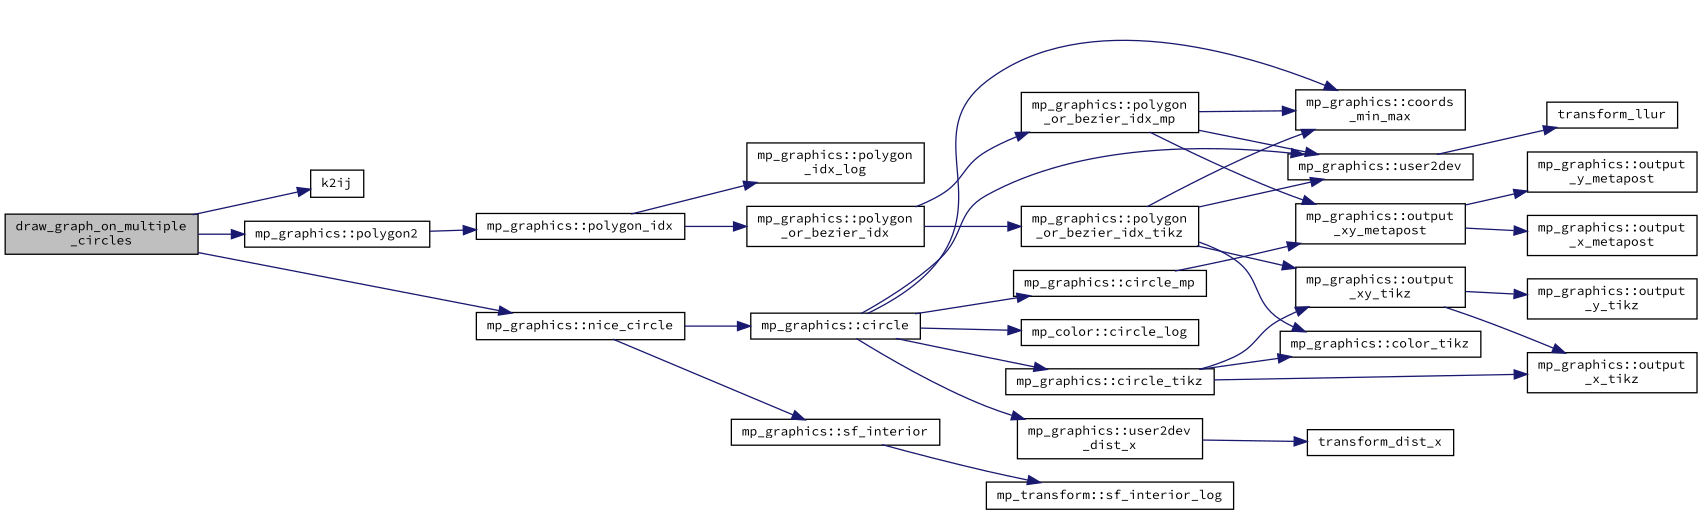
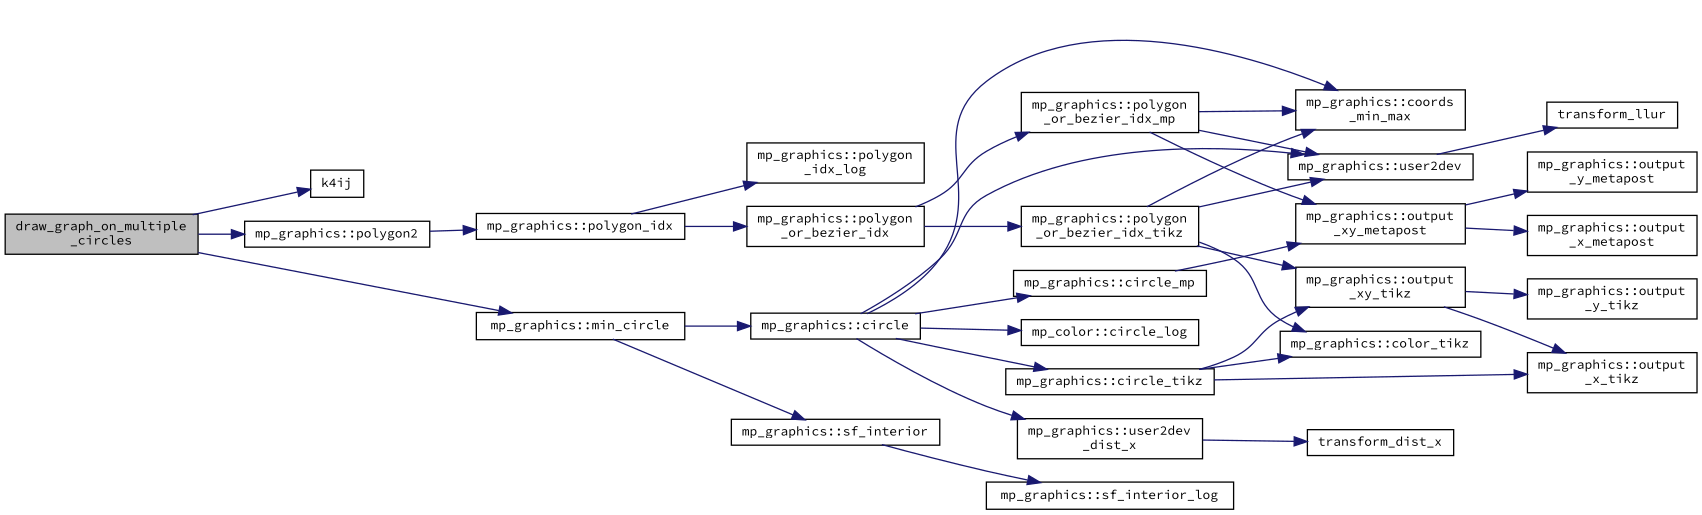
(337, 184) -> (337, 184)
(581, 326) -> (581, 326)
(1110, 496) -> (1110, 496)
